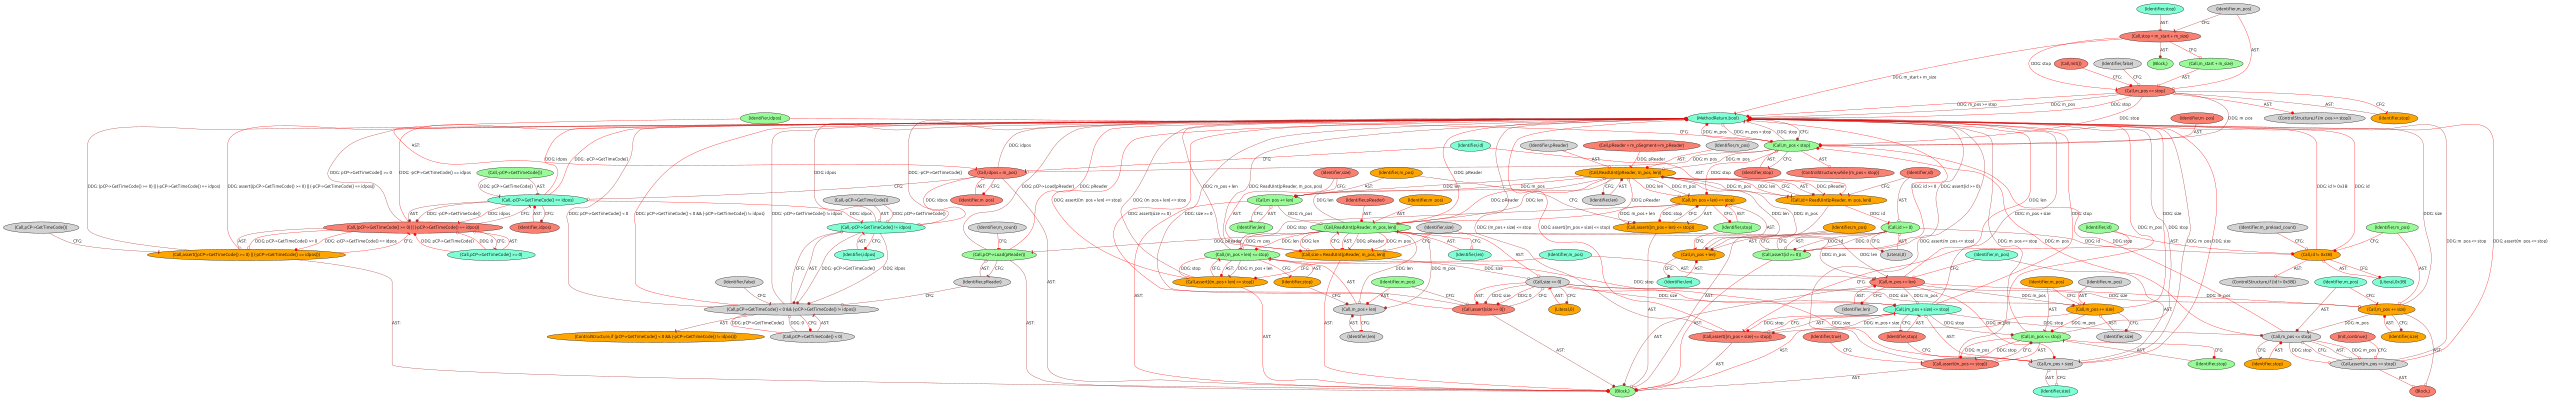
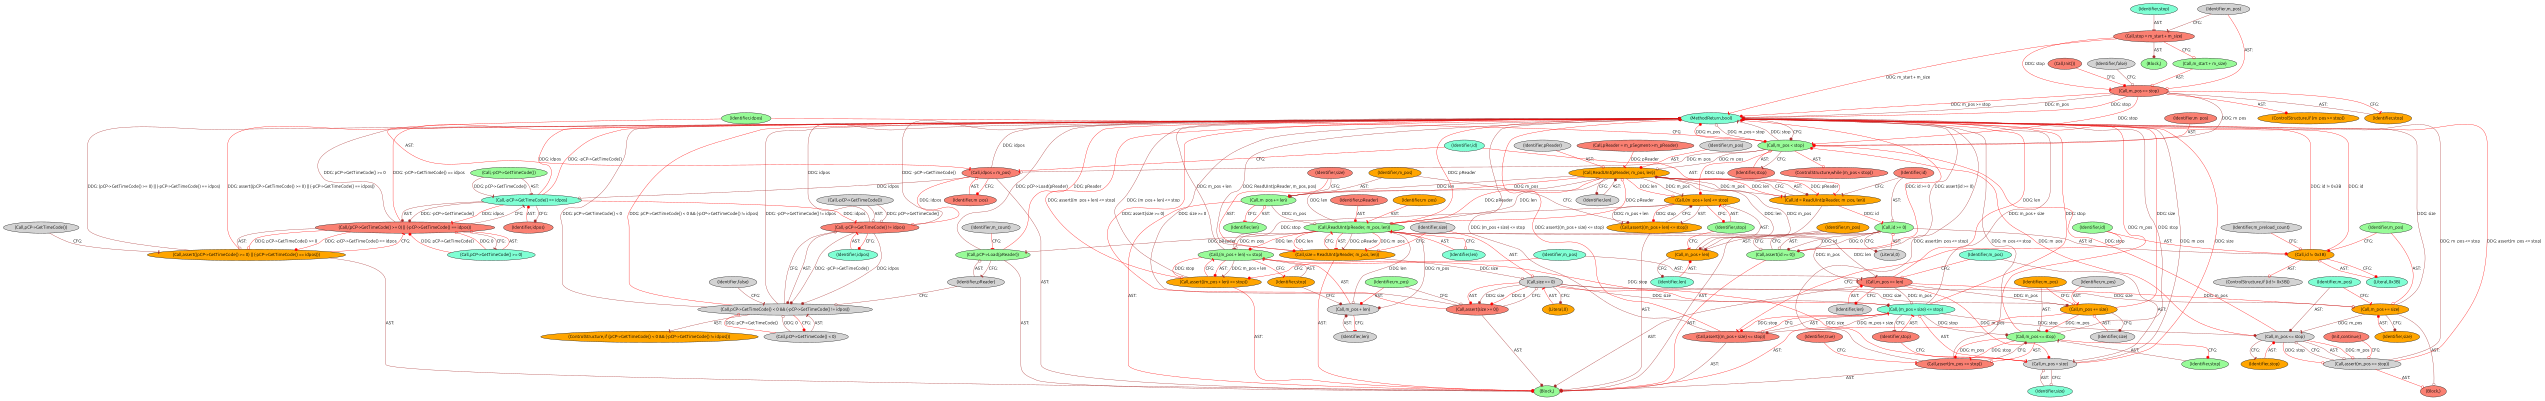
(2315, 118) -> (2308, 118)
(899, 187) -> (888, 187)
(876, 228) -> (870, 228)
(2093, 241) -> (2086, 241)
